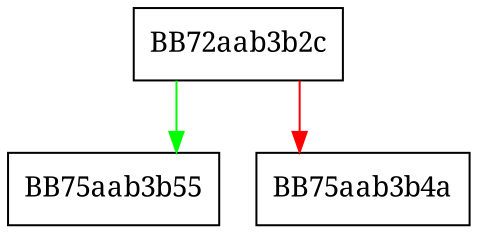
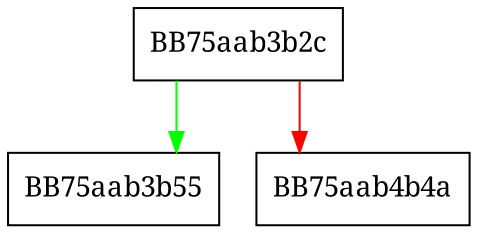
(238, 44) -> (238, 44)
(363, 189) -> (363, 189)
